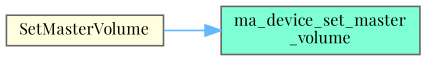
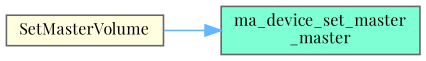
(321, 30) -> (321, 30)
